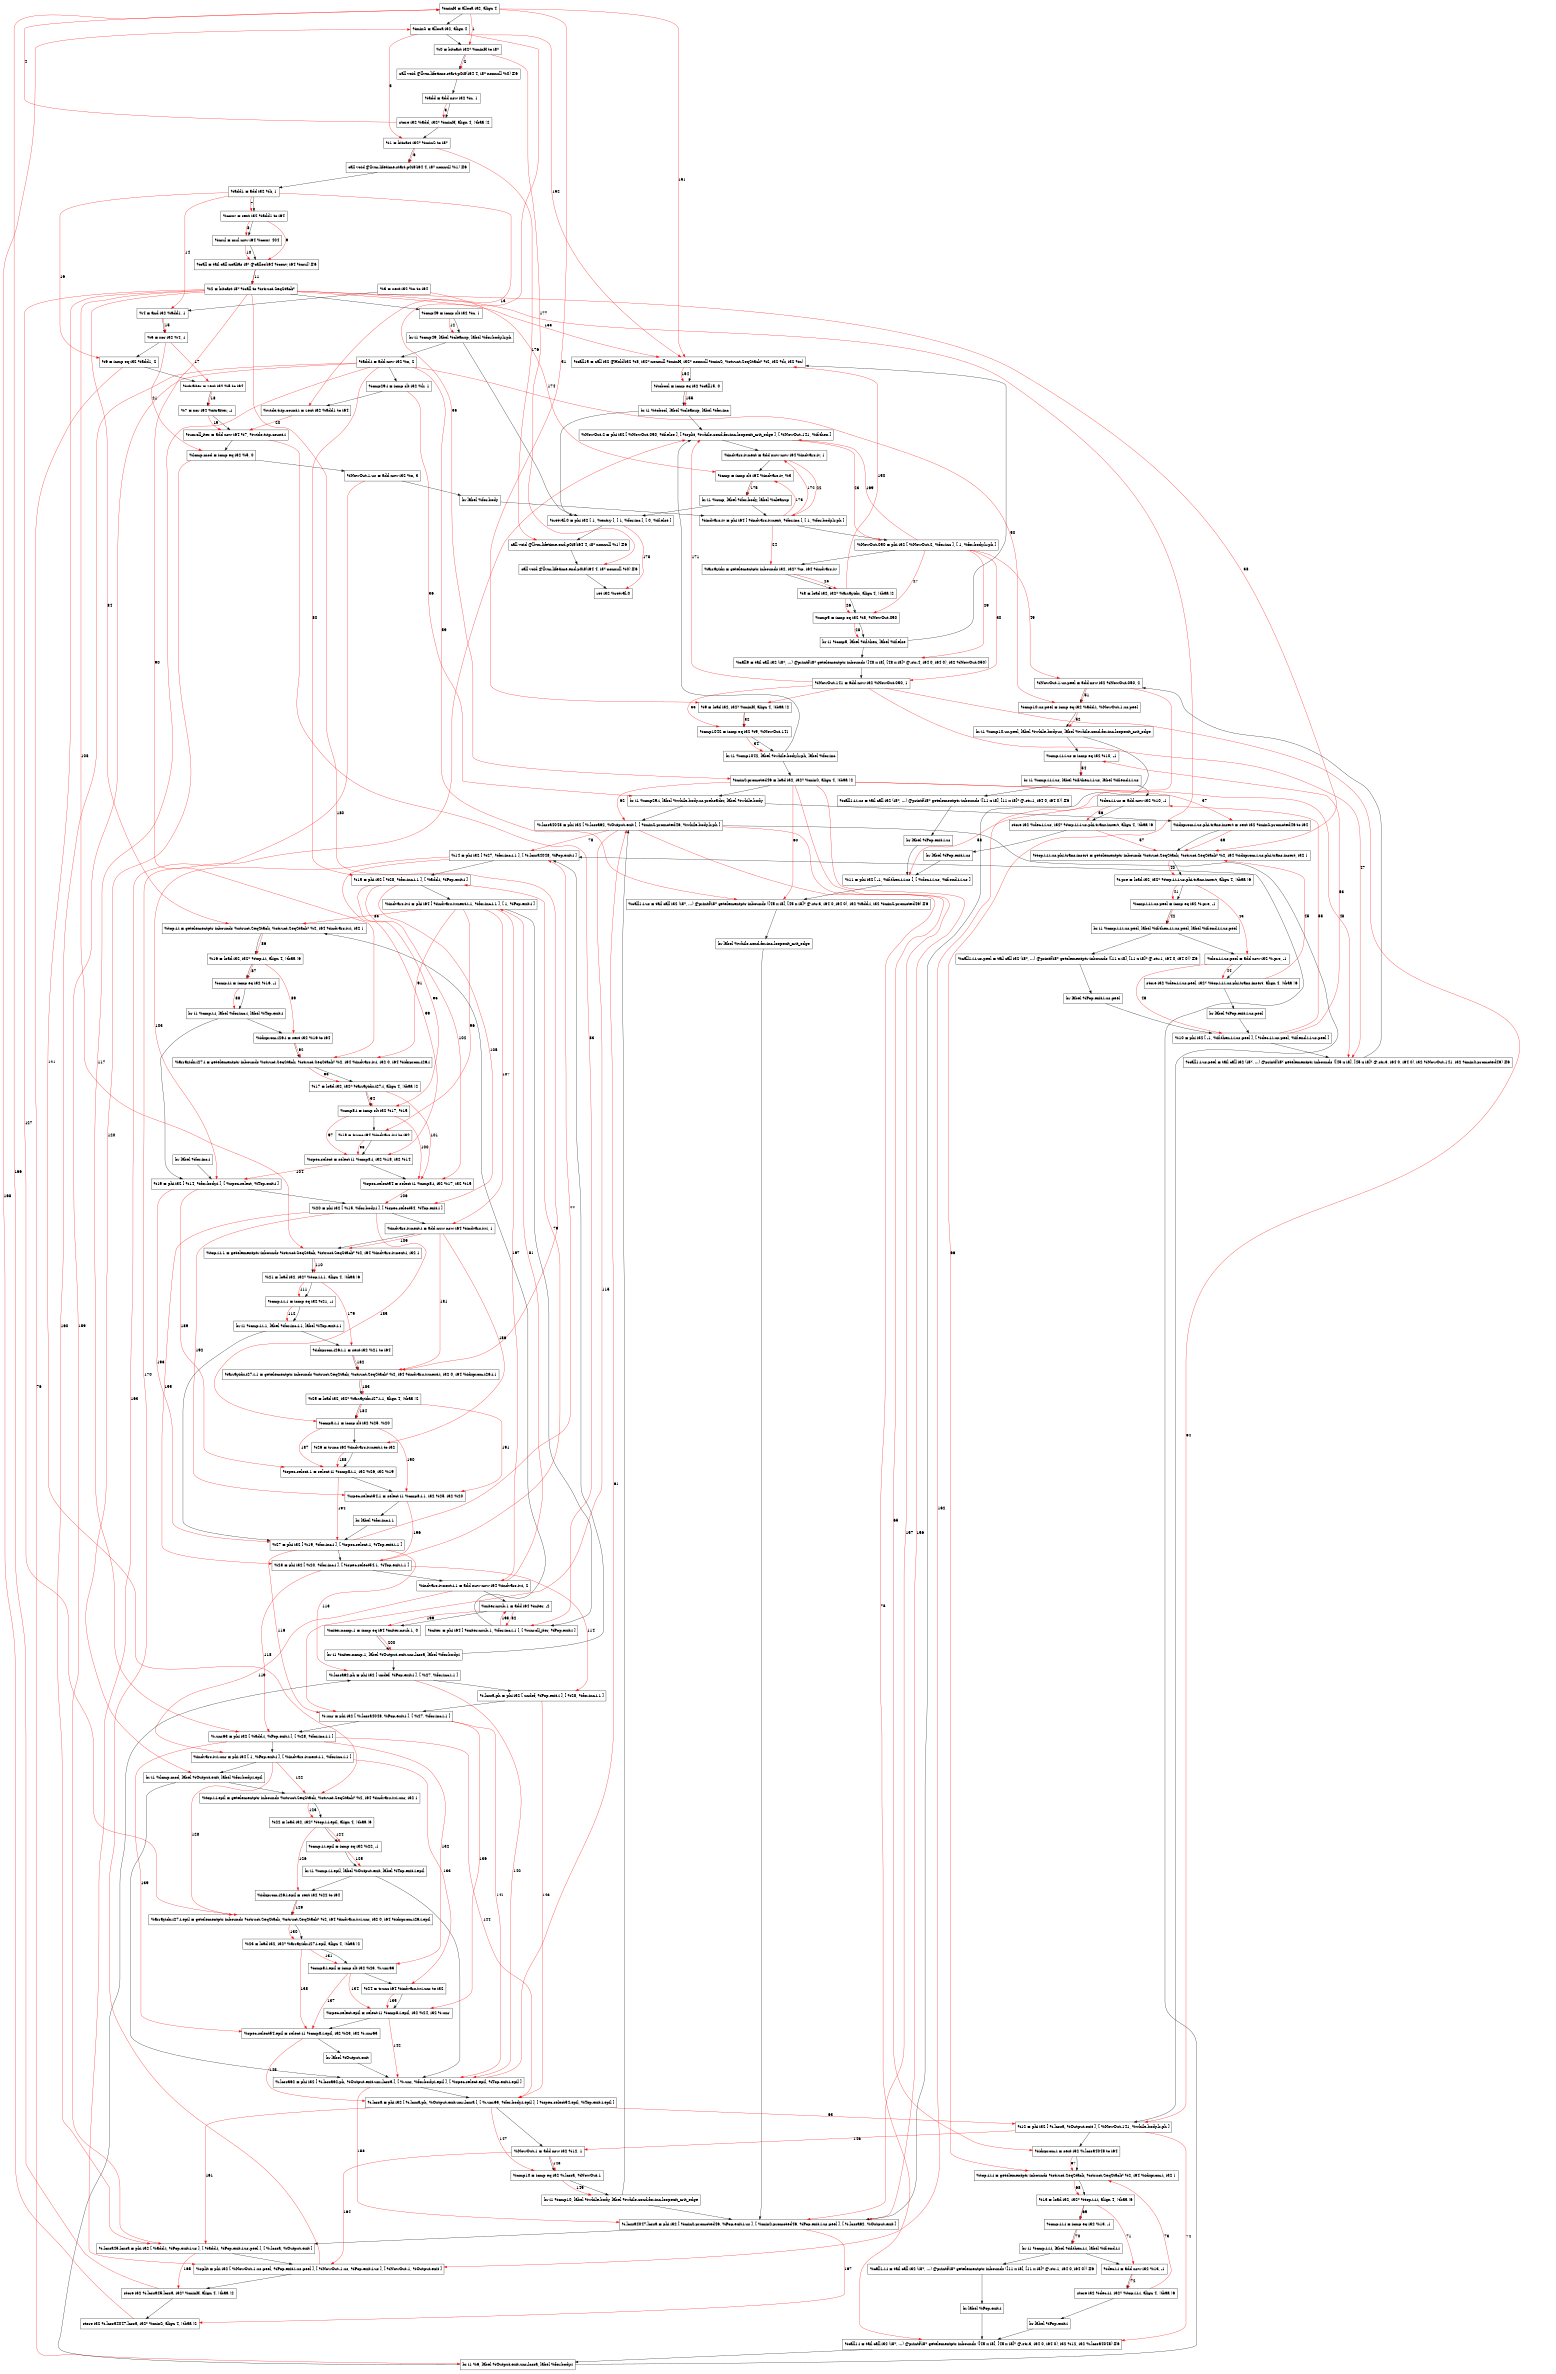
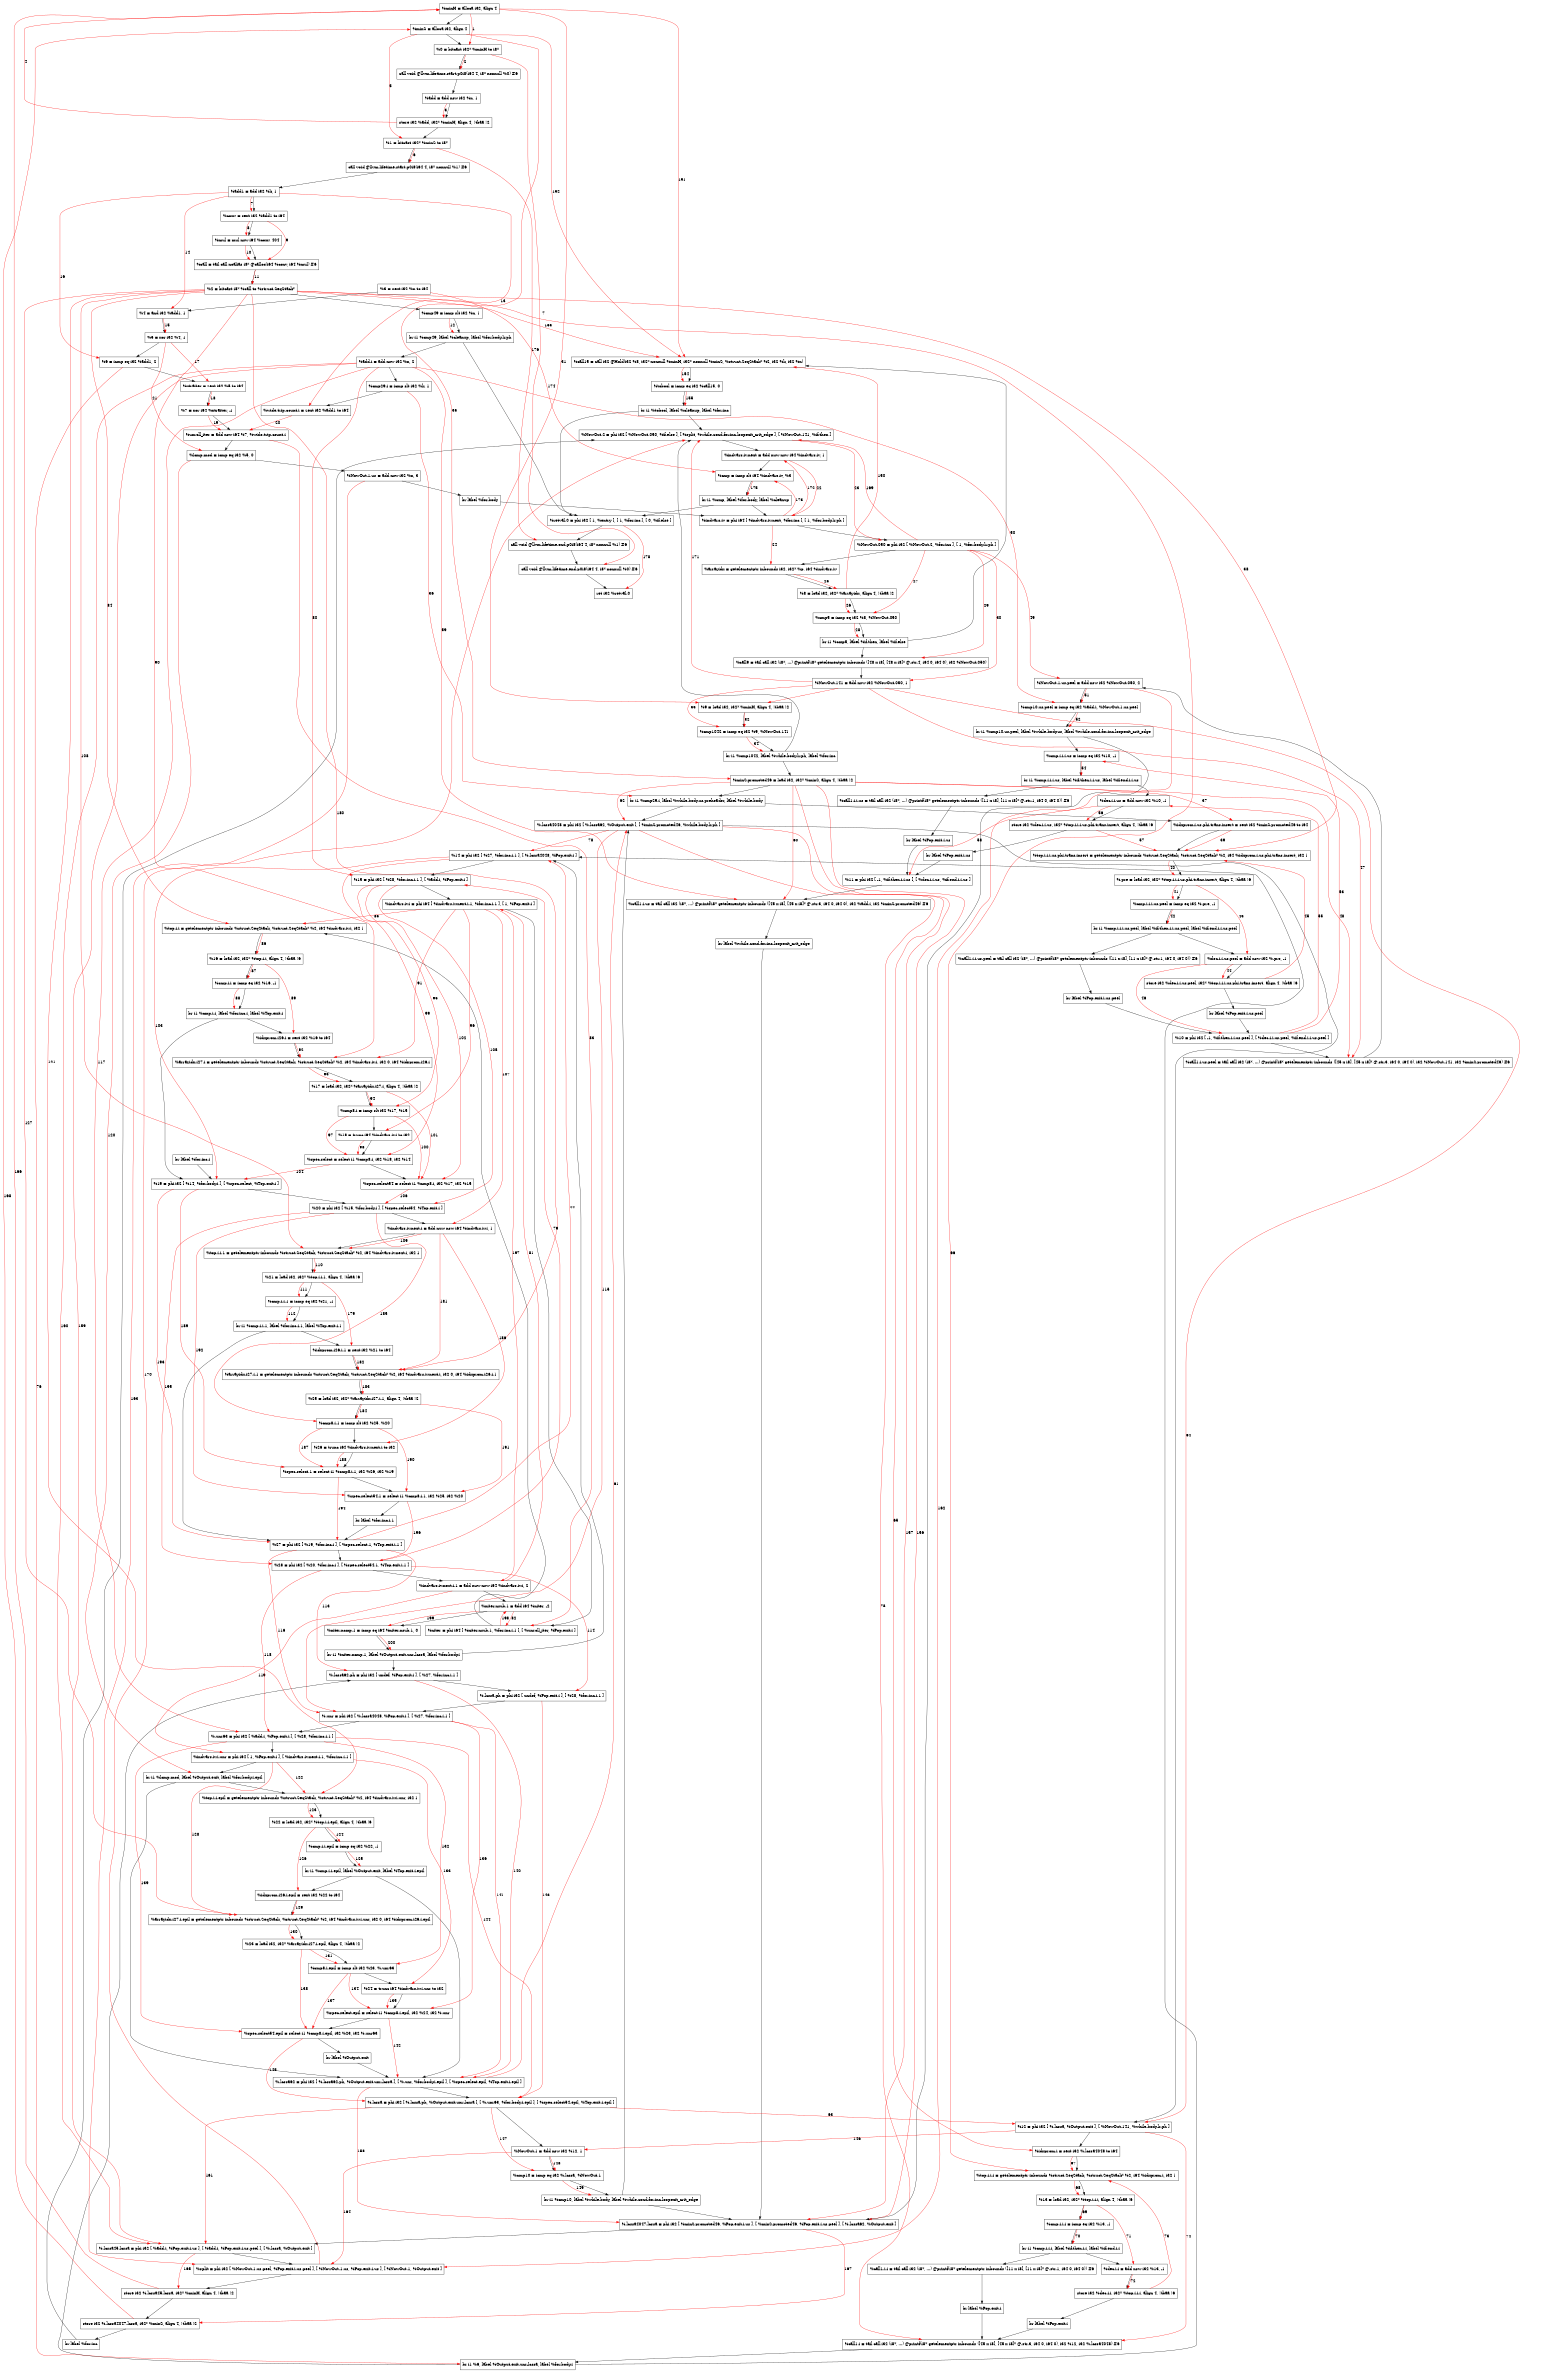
(544, 313) -> (544, 313)
none -> (81, 2344)
